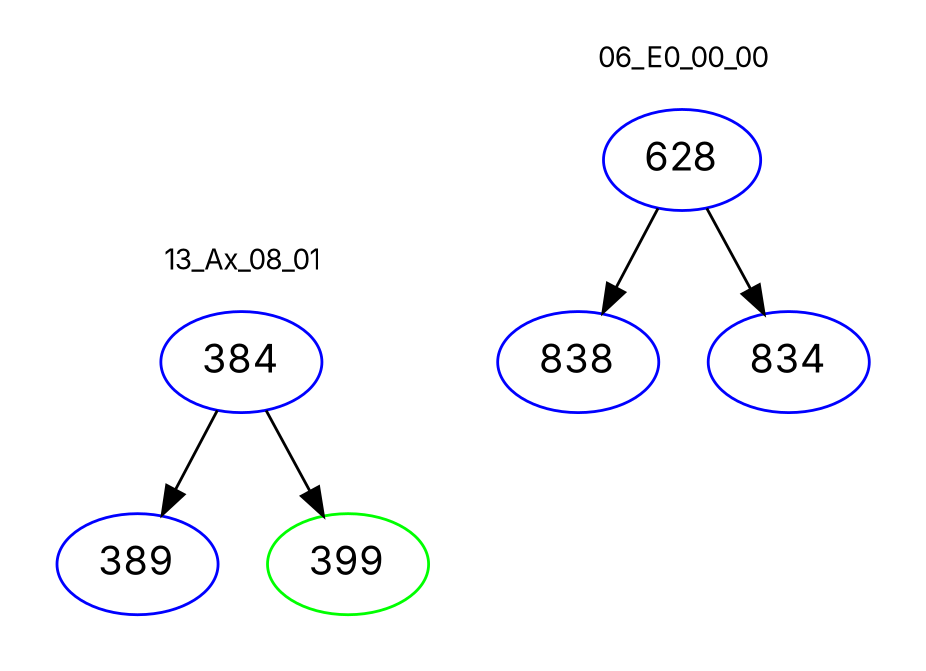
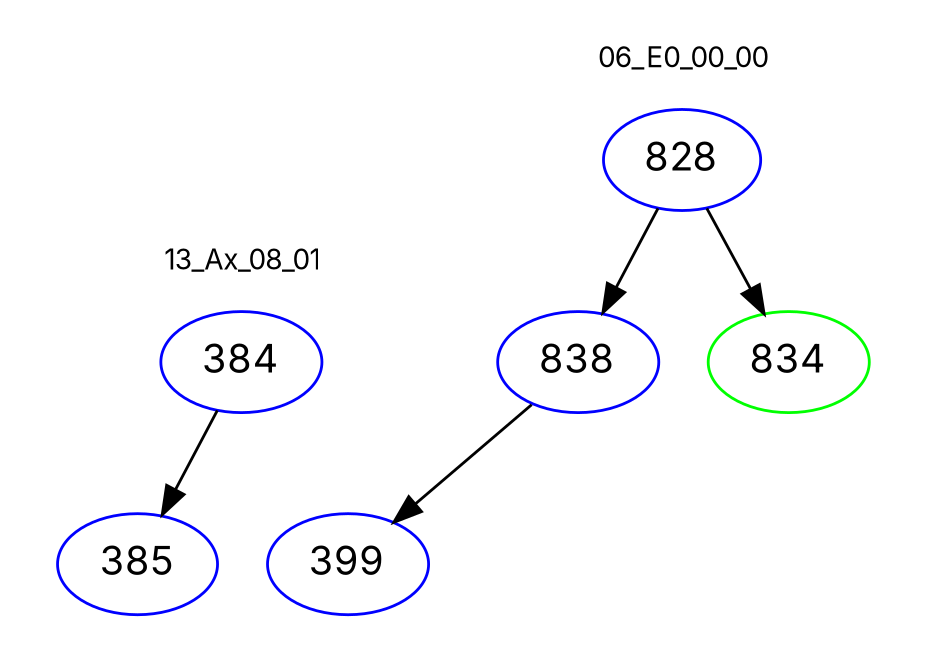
(682, 160) -> (682, 160)
(789, 362) -> (789, 362)
(288, 451) -> (474, 454)
(138, 564) -> (138, 564)
(348, 564) -> (348, 564)
